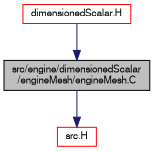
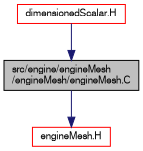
(77, 75) -> (71, 75)
(77, 137) -> (71, 137)
